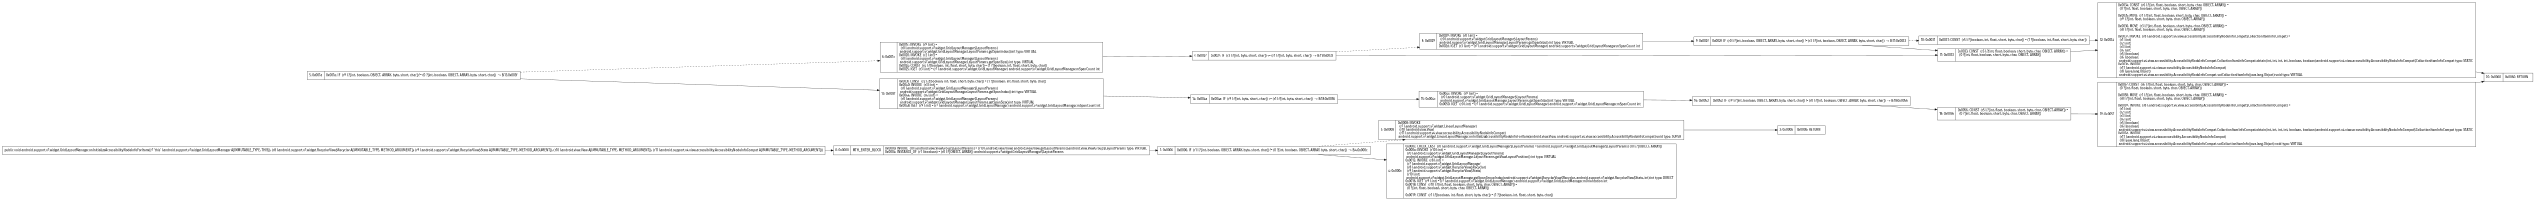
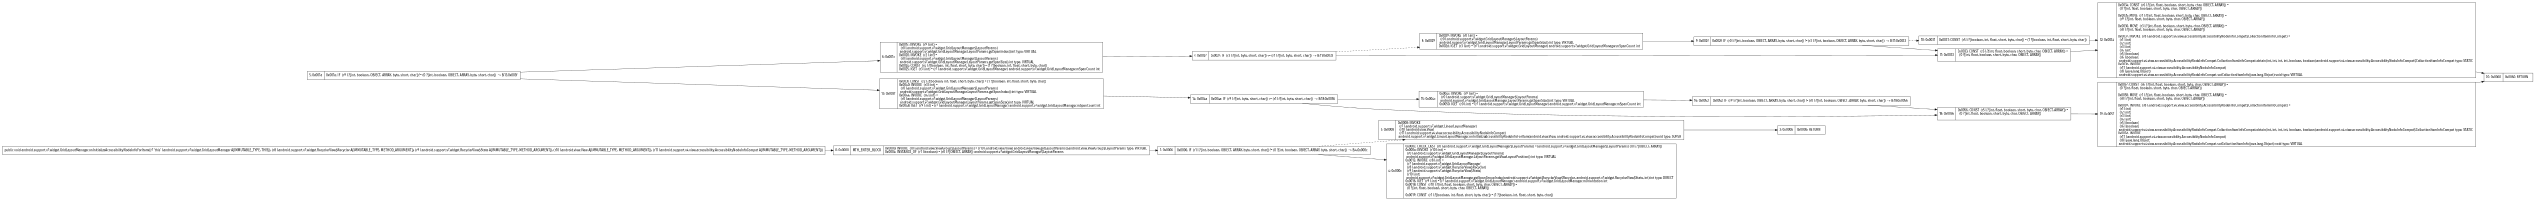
(699, 66) -> (699, 66)
none -> (1618, 116)
